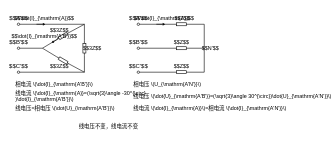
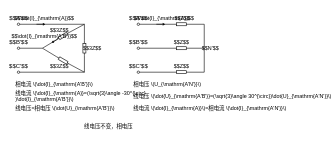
(109, 126) -> (109, 126)
